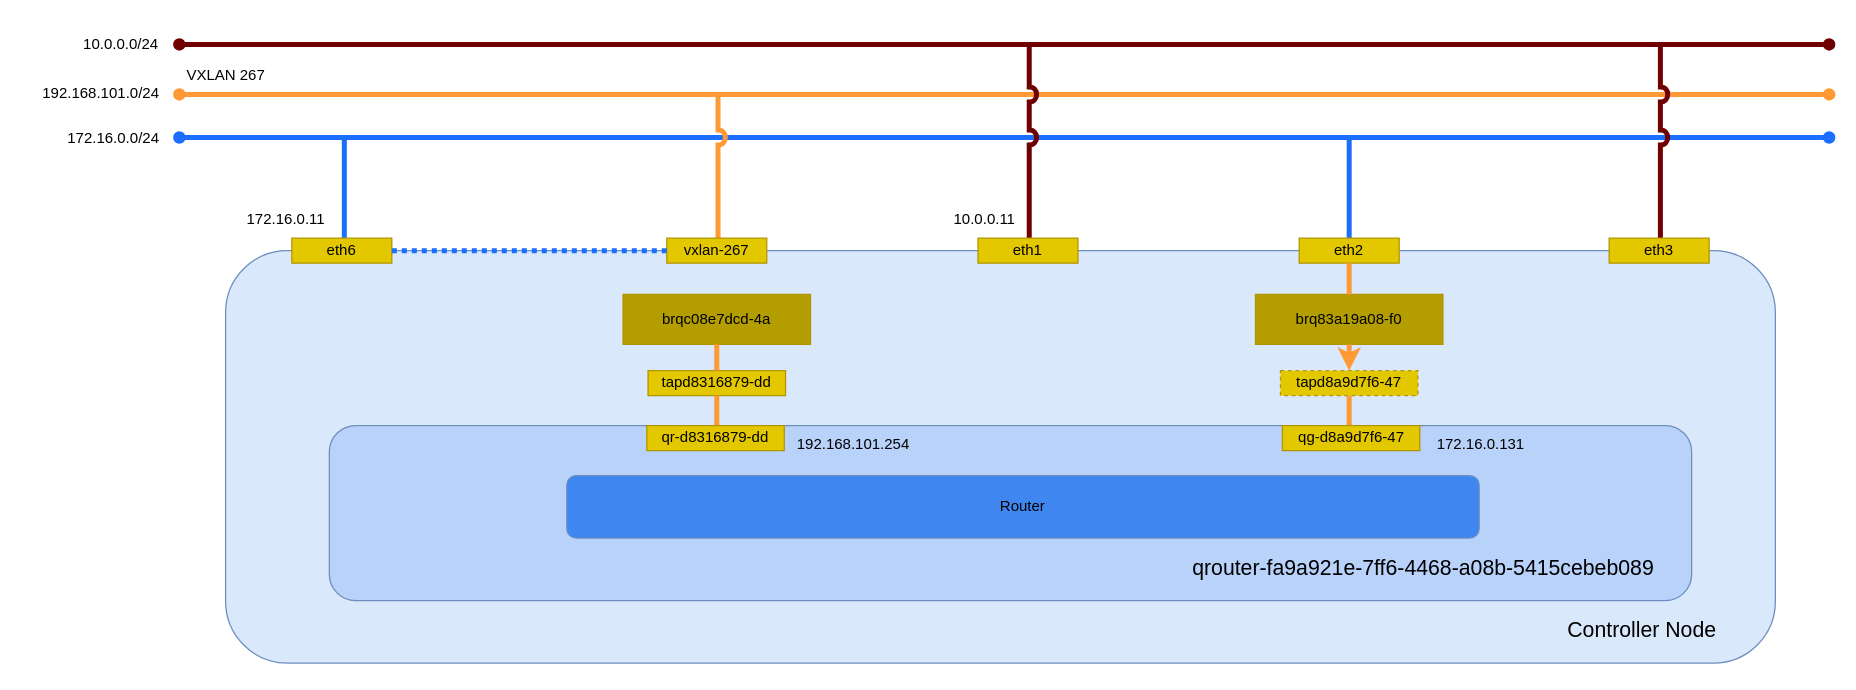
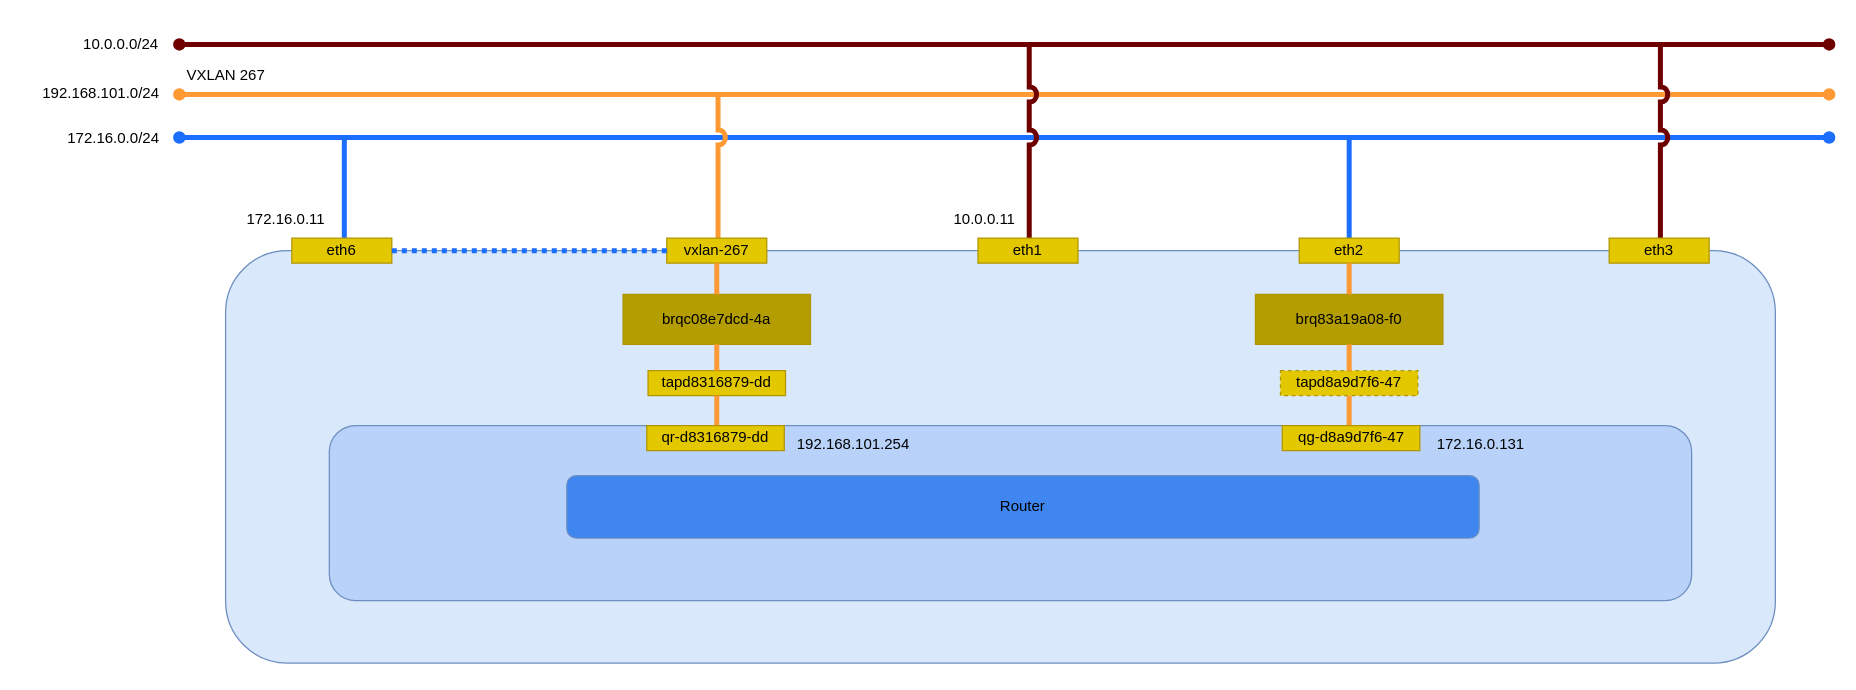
none -> (717, 278)
(1349, 353) -> (1349, 368)
(1423, 569) -> none
(1642, 632) -> none
